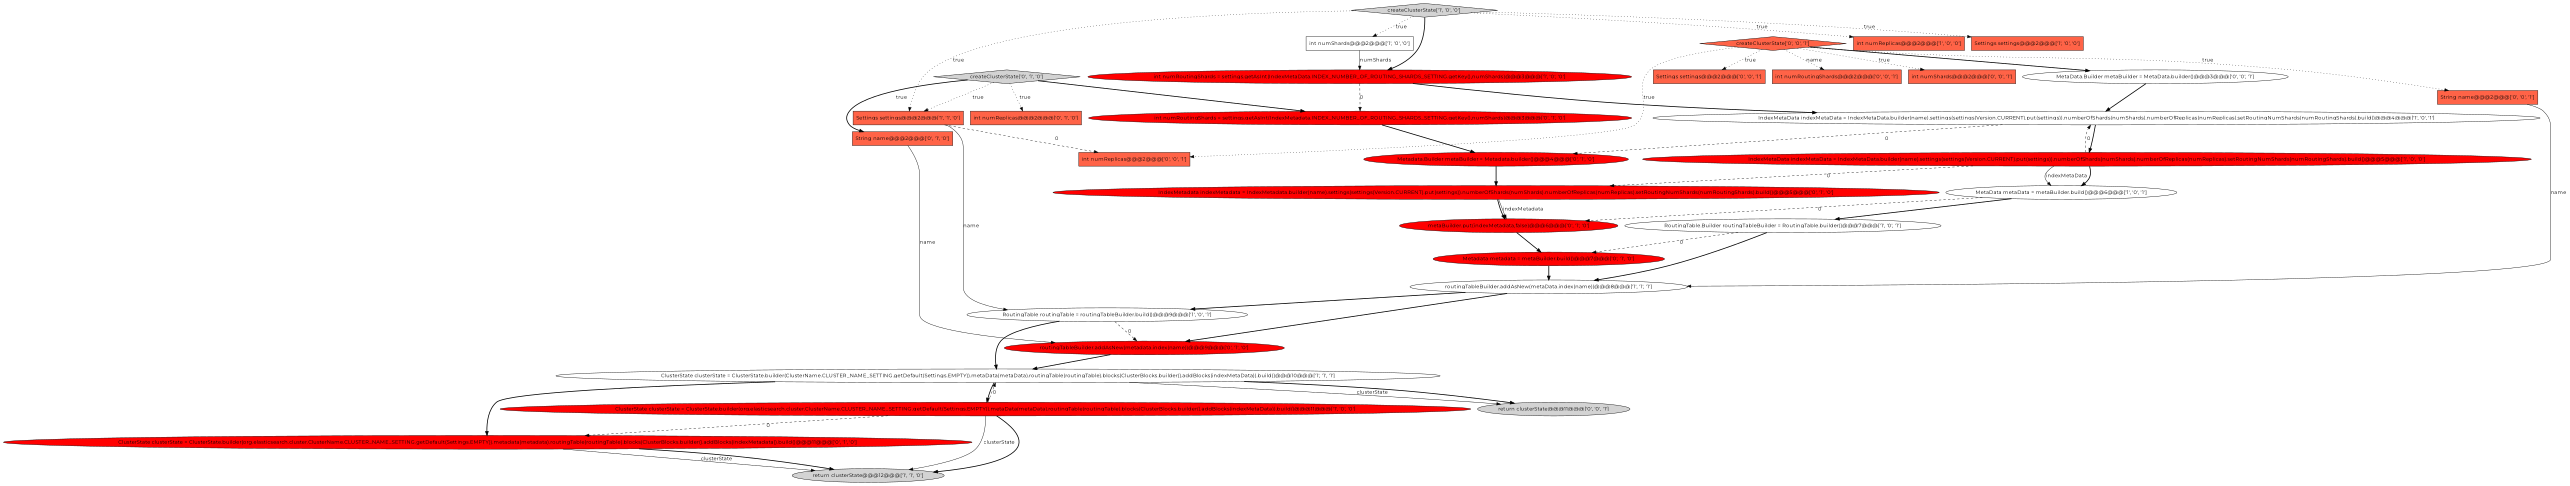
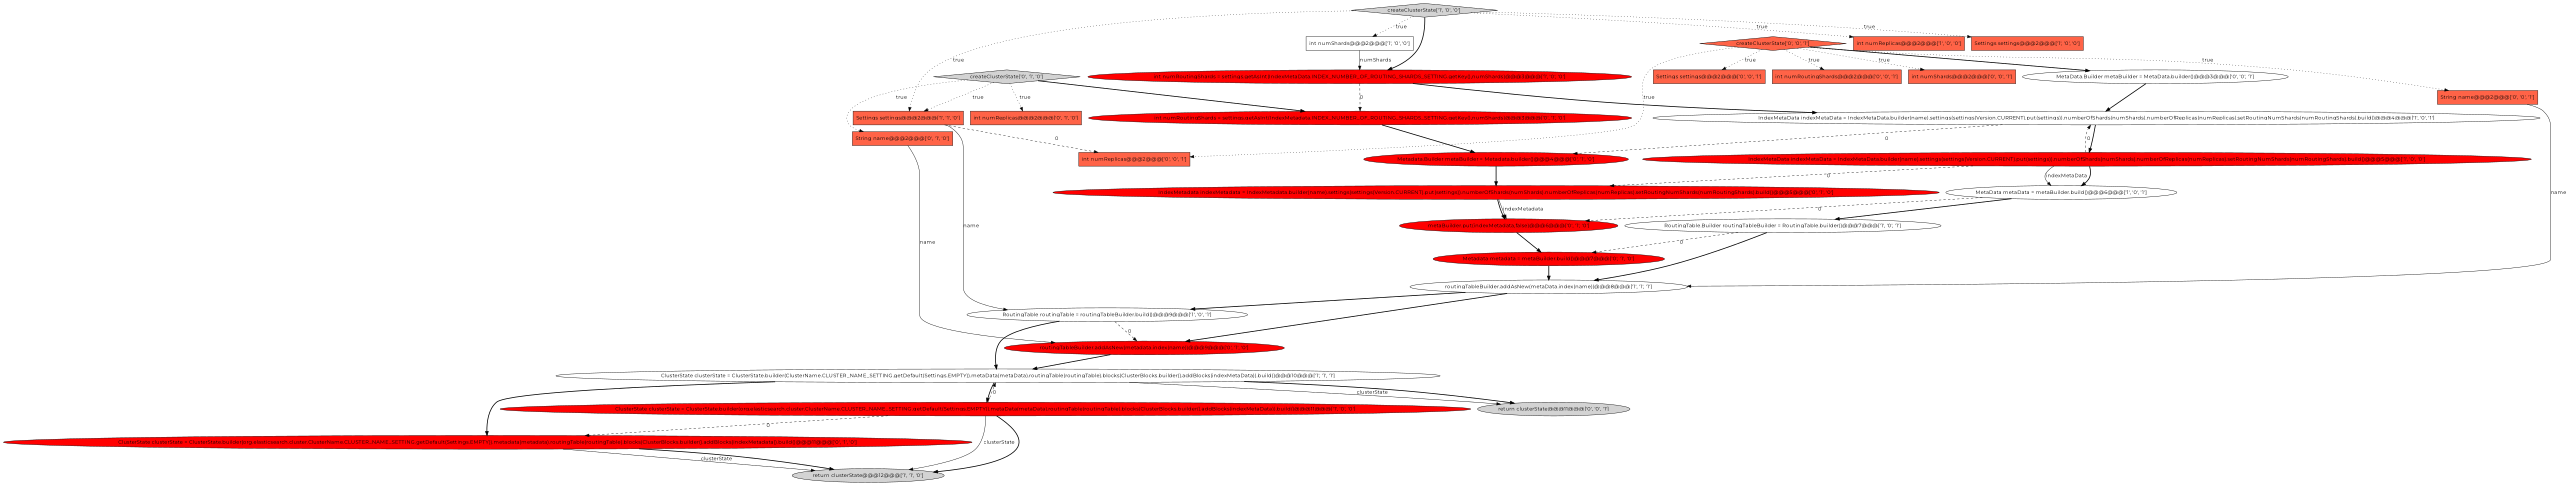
(1814, 60) -> (1814, 60)
(893, 91) -> (893, 91)
